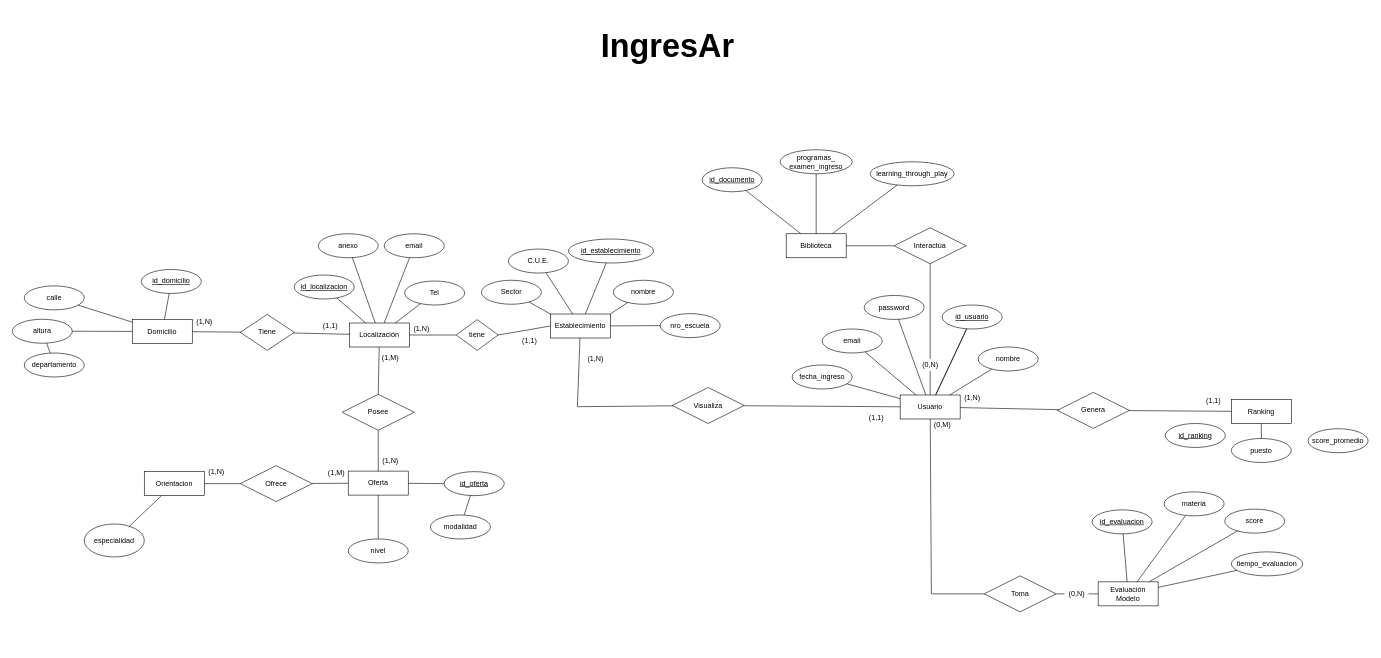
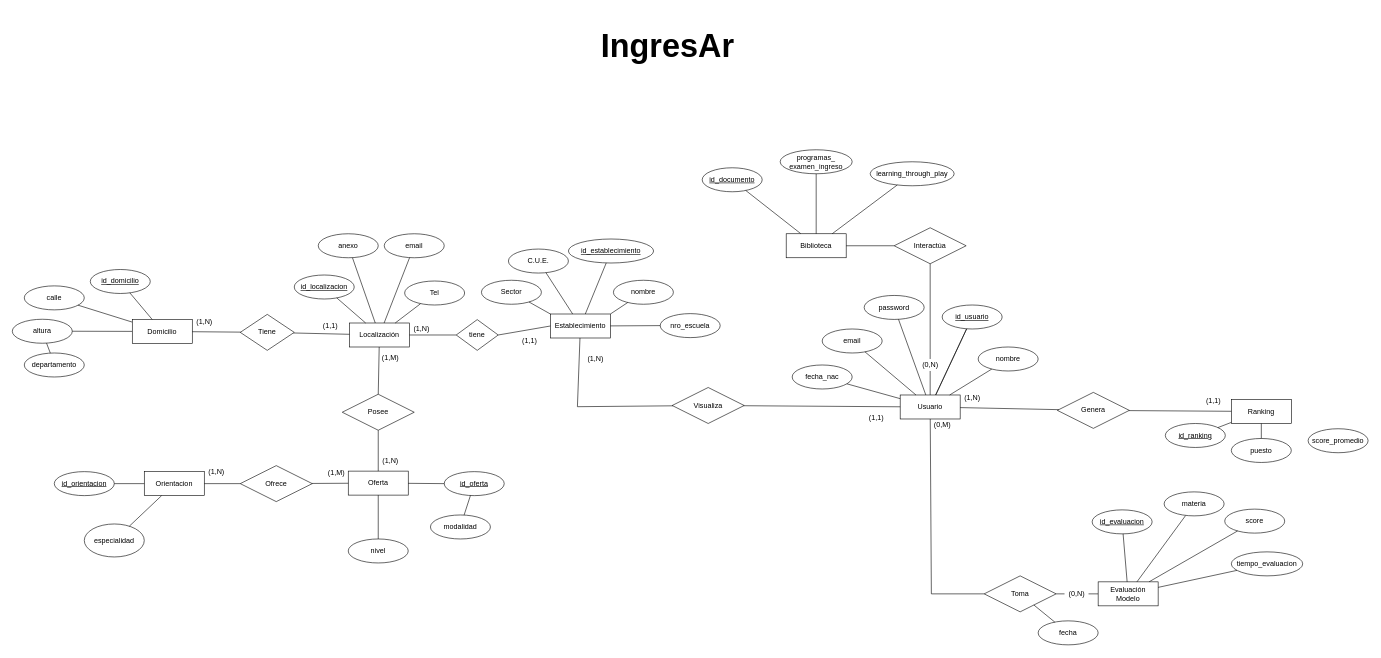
(171, 281) -> (120, 281)
(822, 377) -> (822, 377)
none -> (1225, 425)
none -> (84, 483)
none -> (129, 483)
none -> (1045, 614)
none -> (1068, 633)
